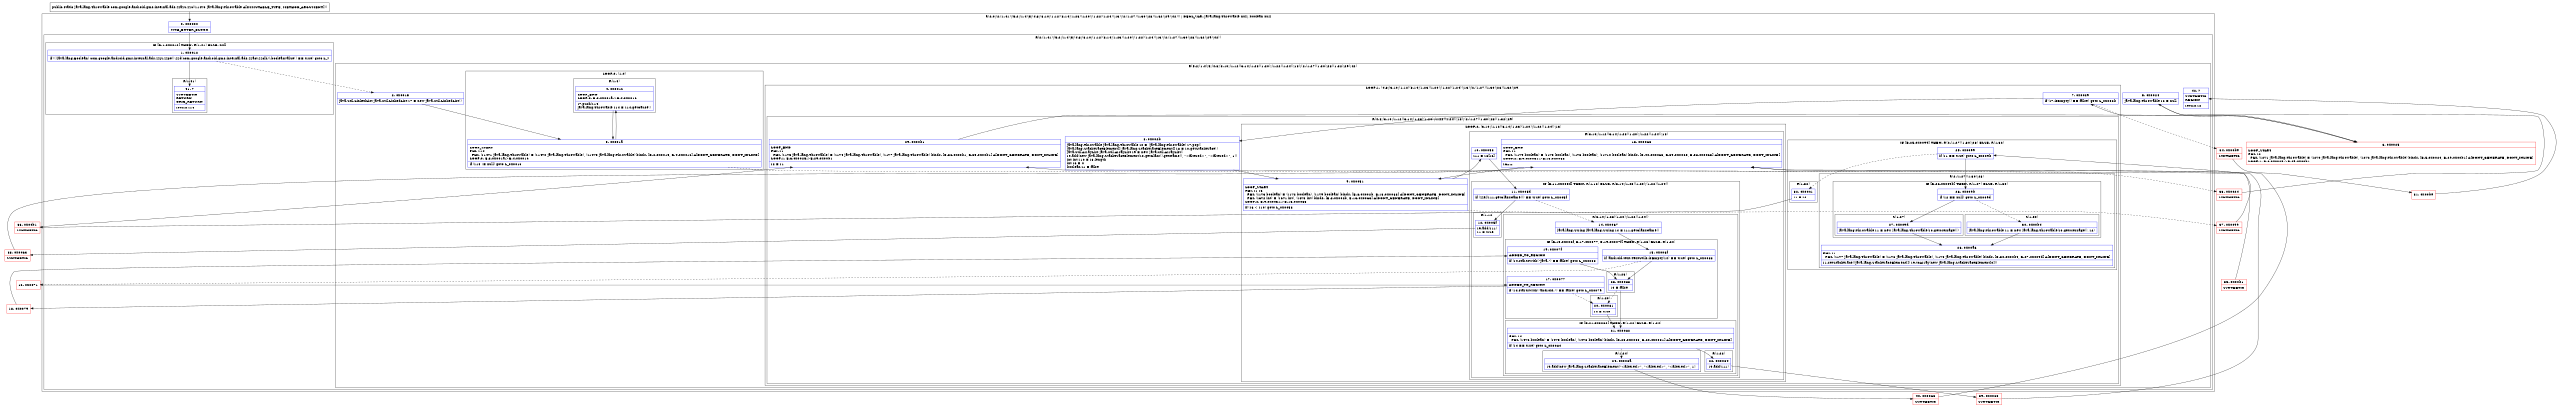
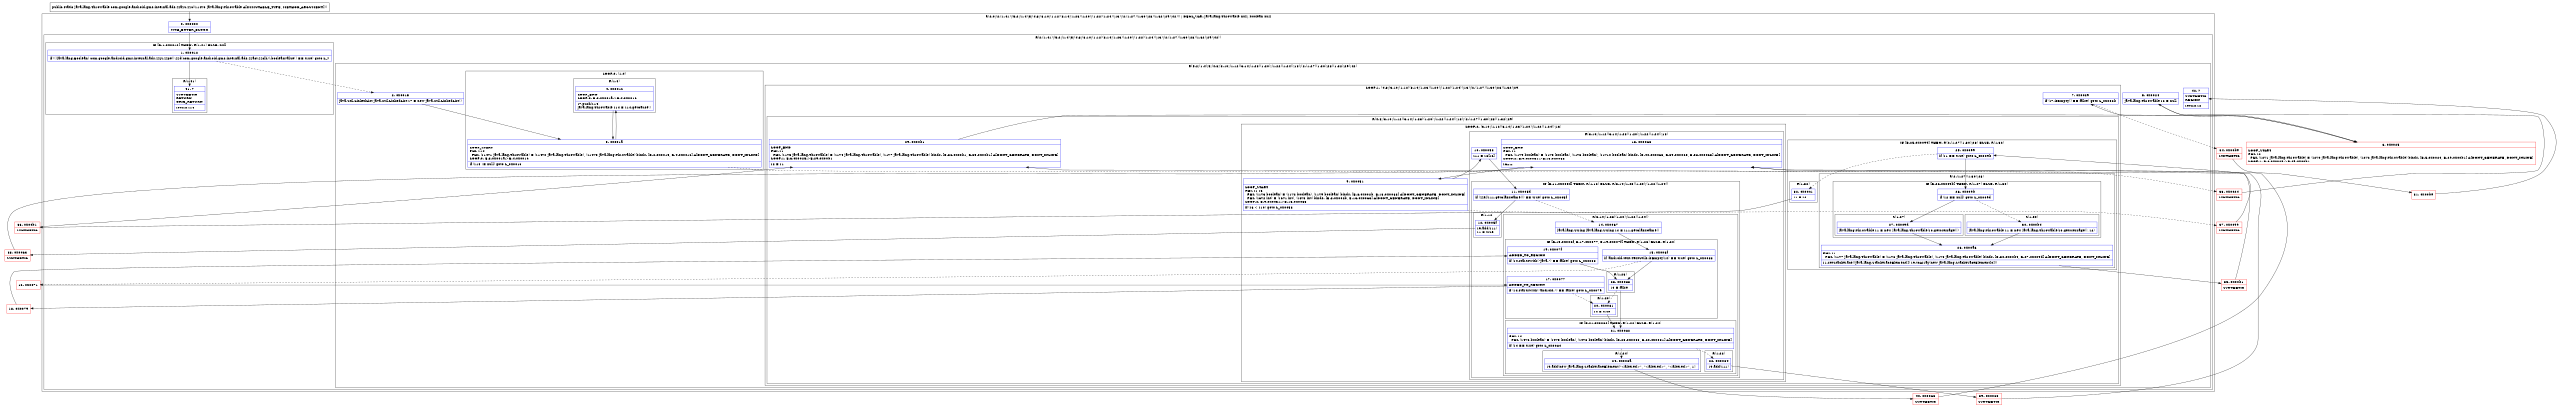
(1152, 153) -> none
none -> (2139, 274)
(1703, 351) -> (1703, 351)
